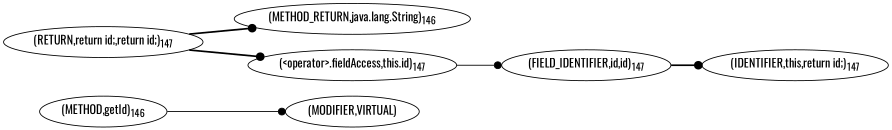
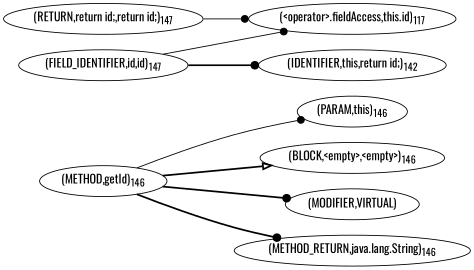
(219, 31) -> (204, 218)
(223, 53) -> (222, 19)
(419, 64) -> (419, 18)
(854, 64) -> (411, 64)
(475, 65) -> (222, 43)
(223, 112) -> (223, 192)
none -> (352, 112)
none -> (352, 158)
